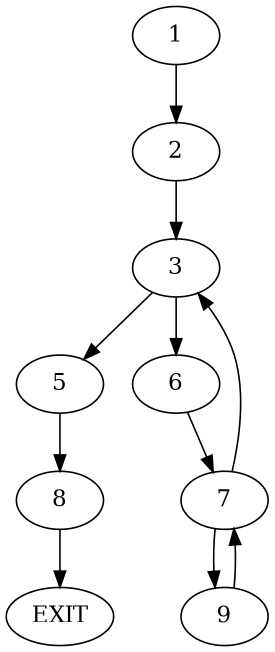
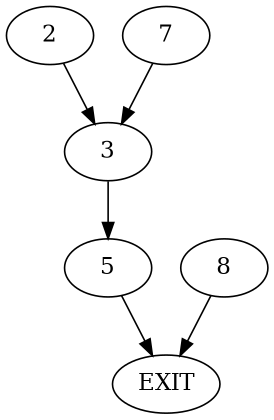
(176, 36) -> none
(176, 384) -> none
(60, 434) -> (133, 318)
(225, 617) -> none
